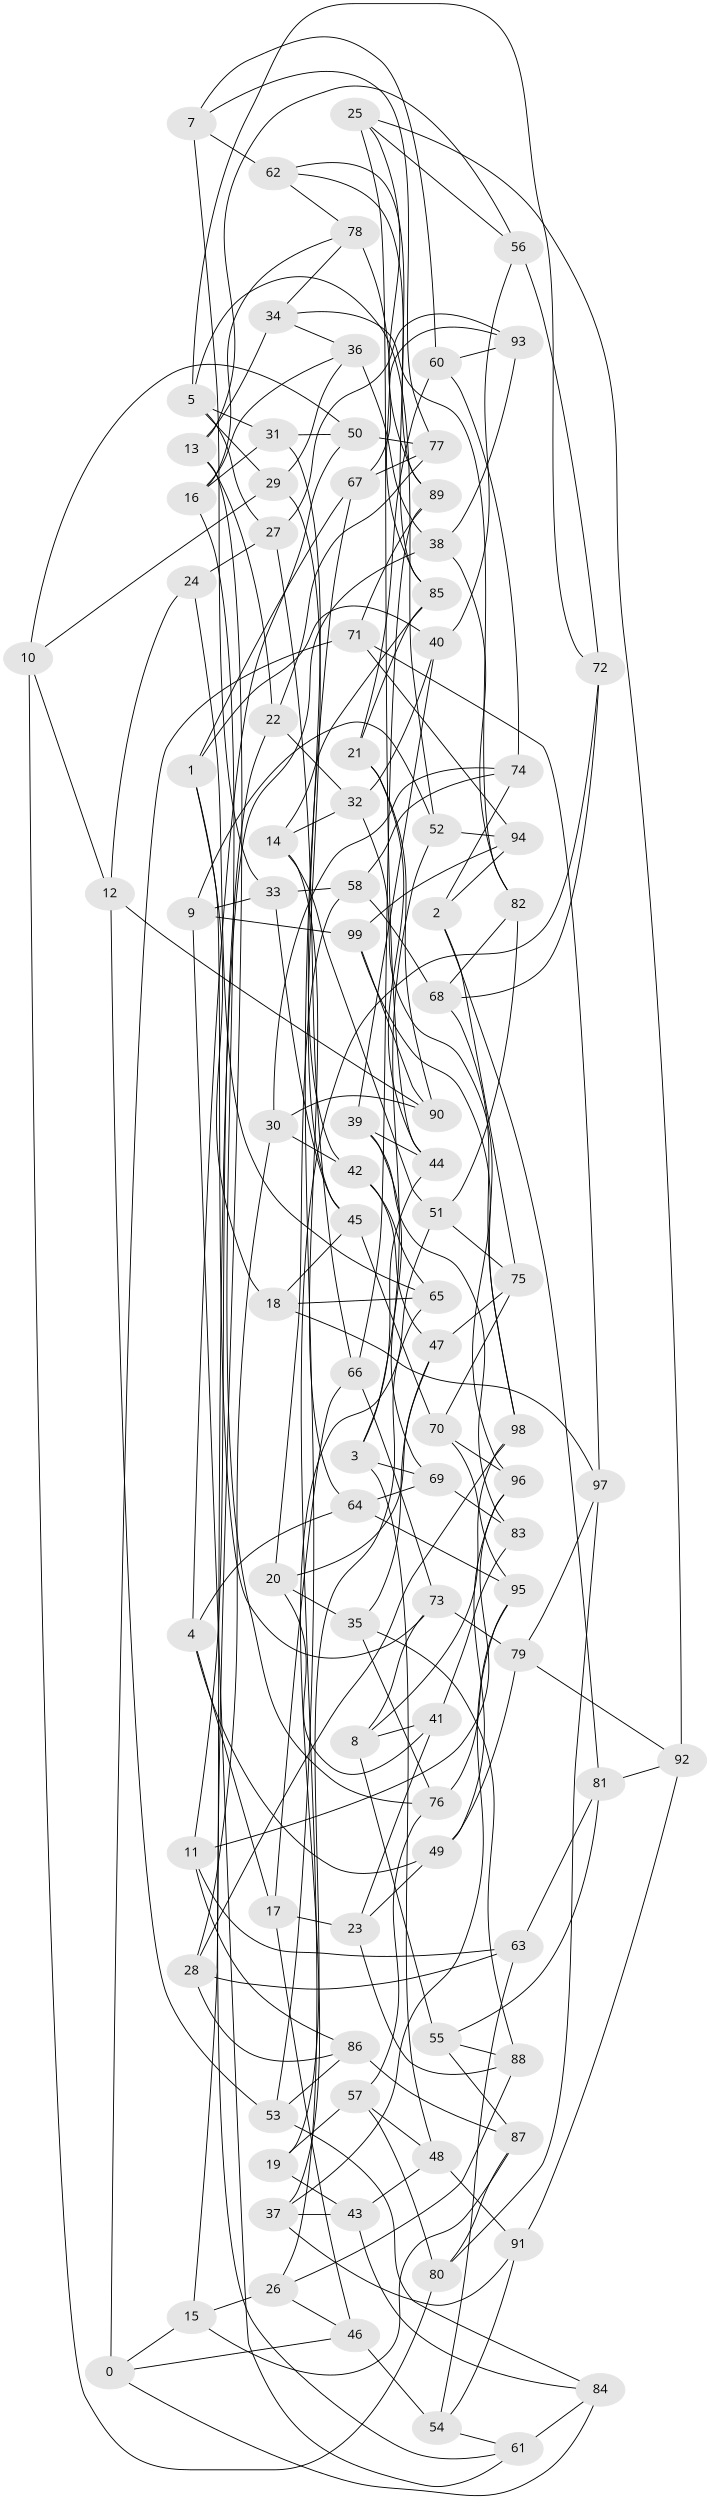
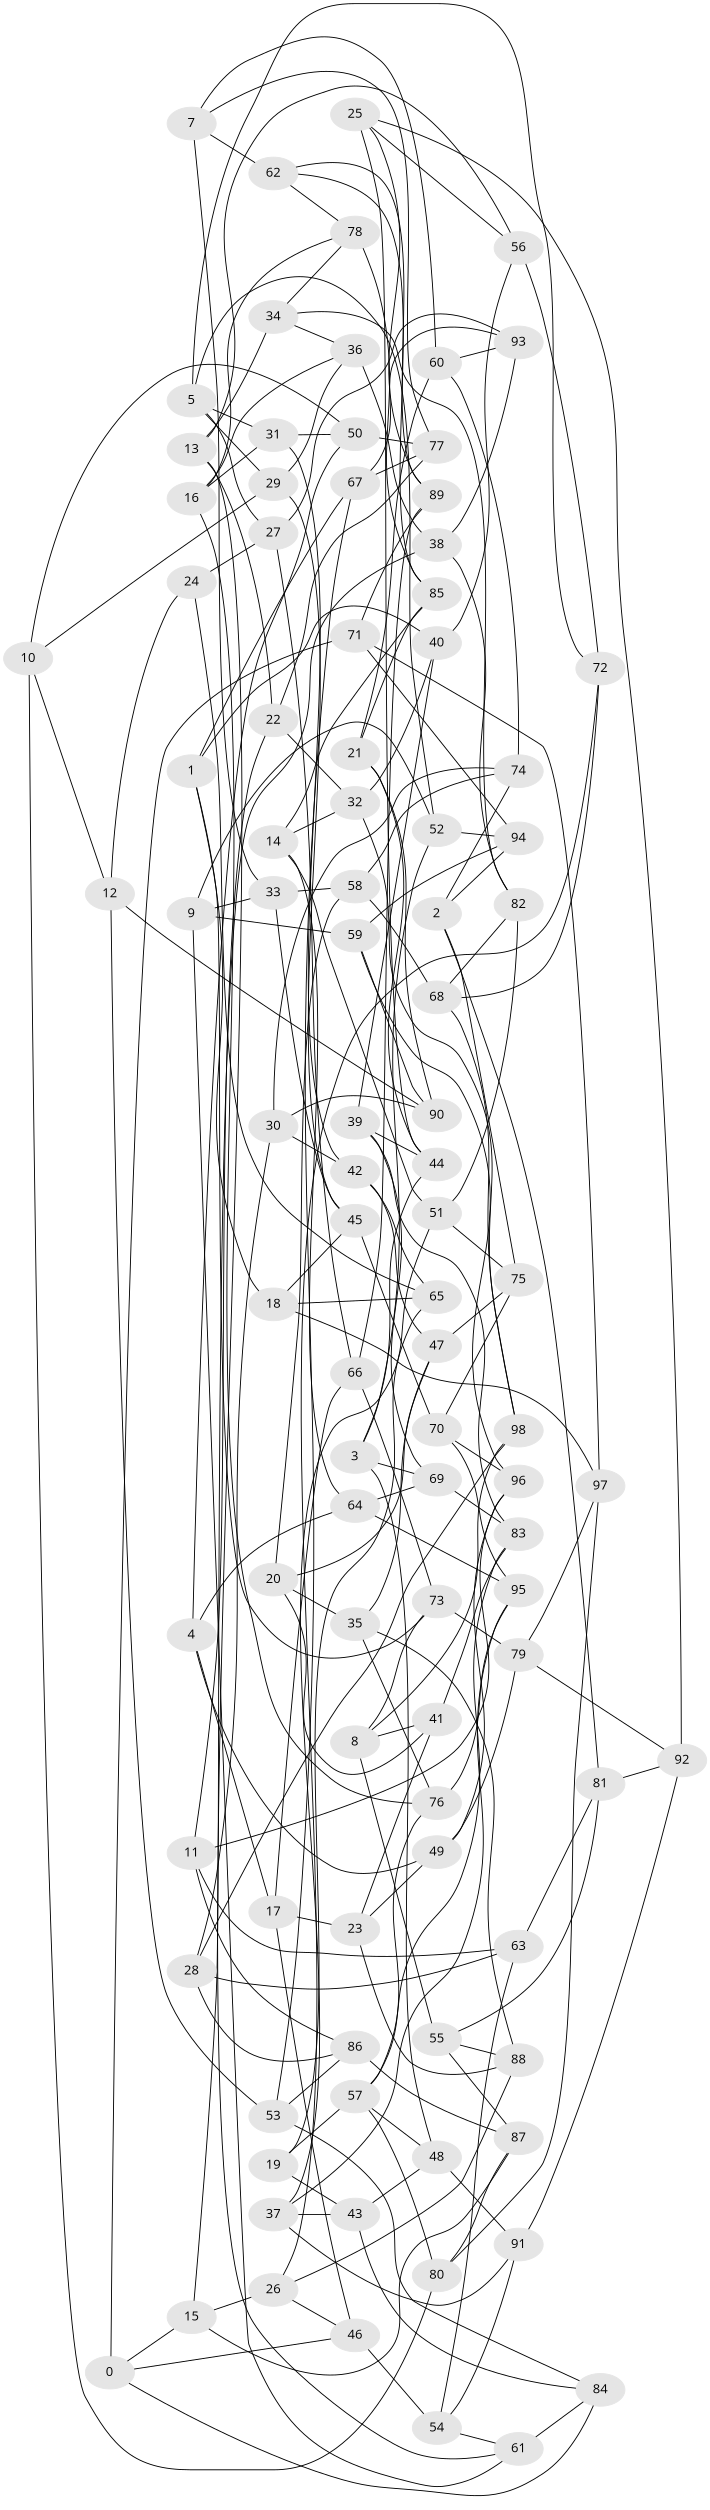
(355, 936) -> (355, 936)
none -> (475, 1826)
